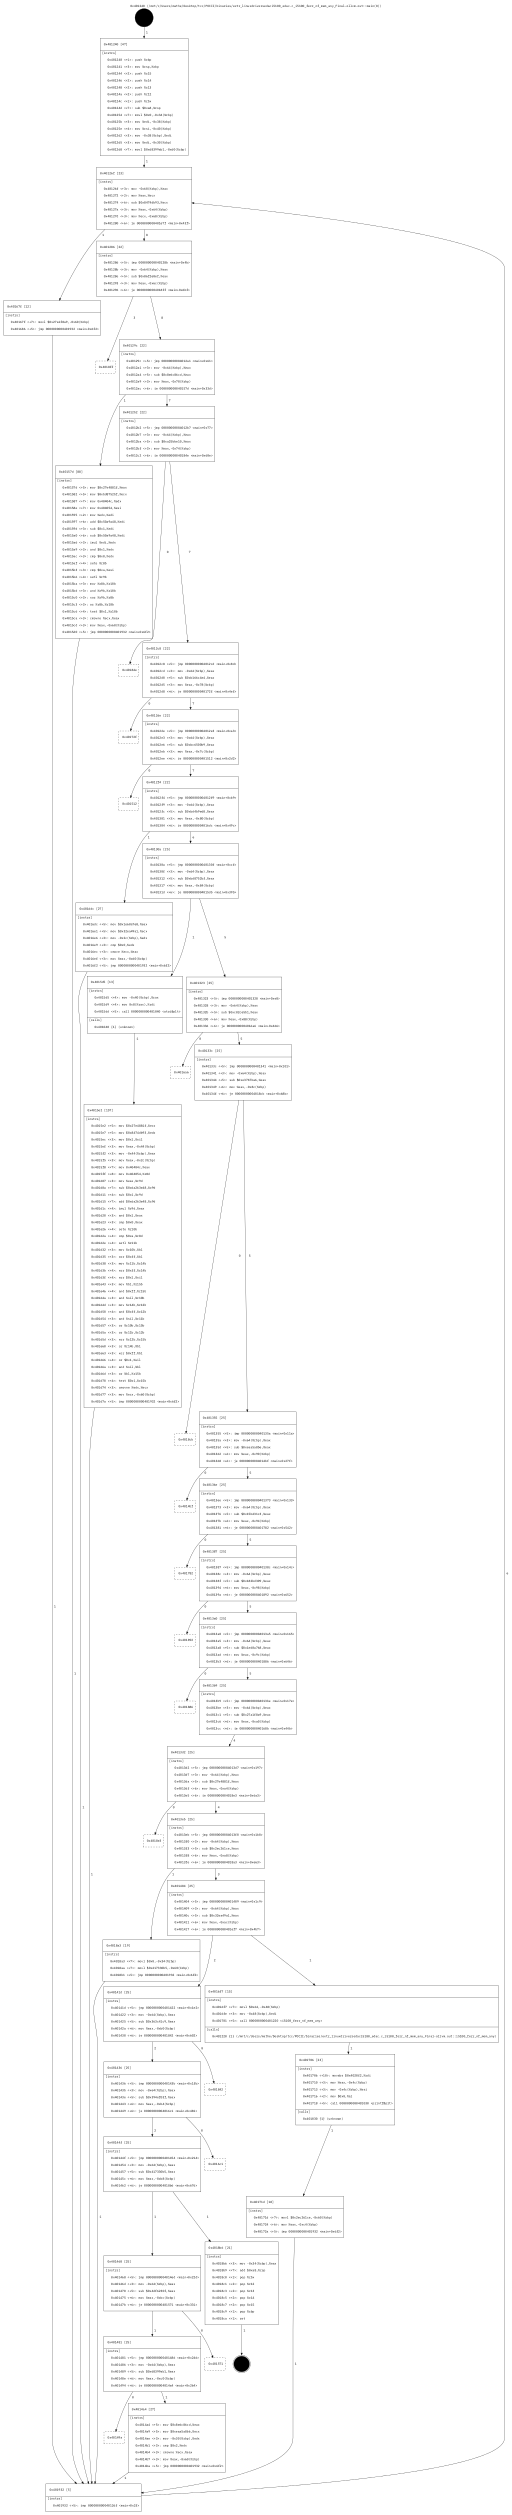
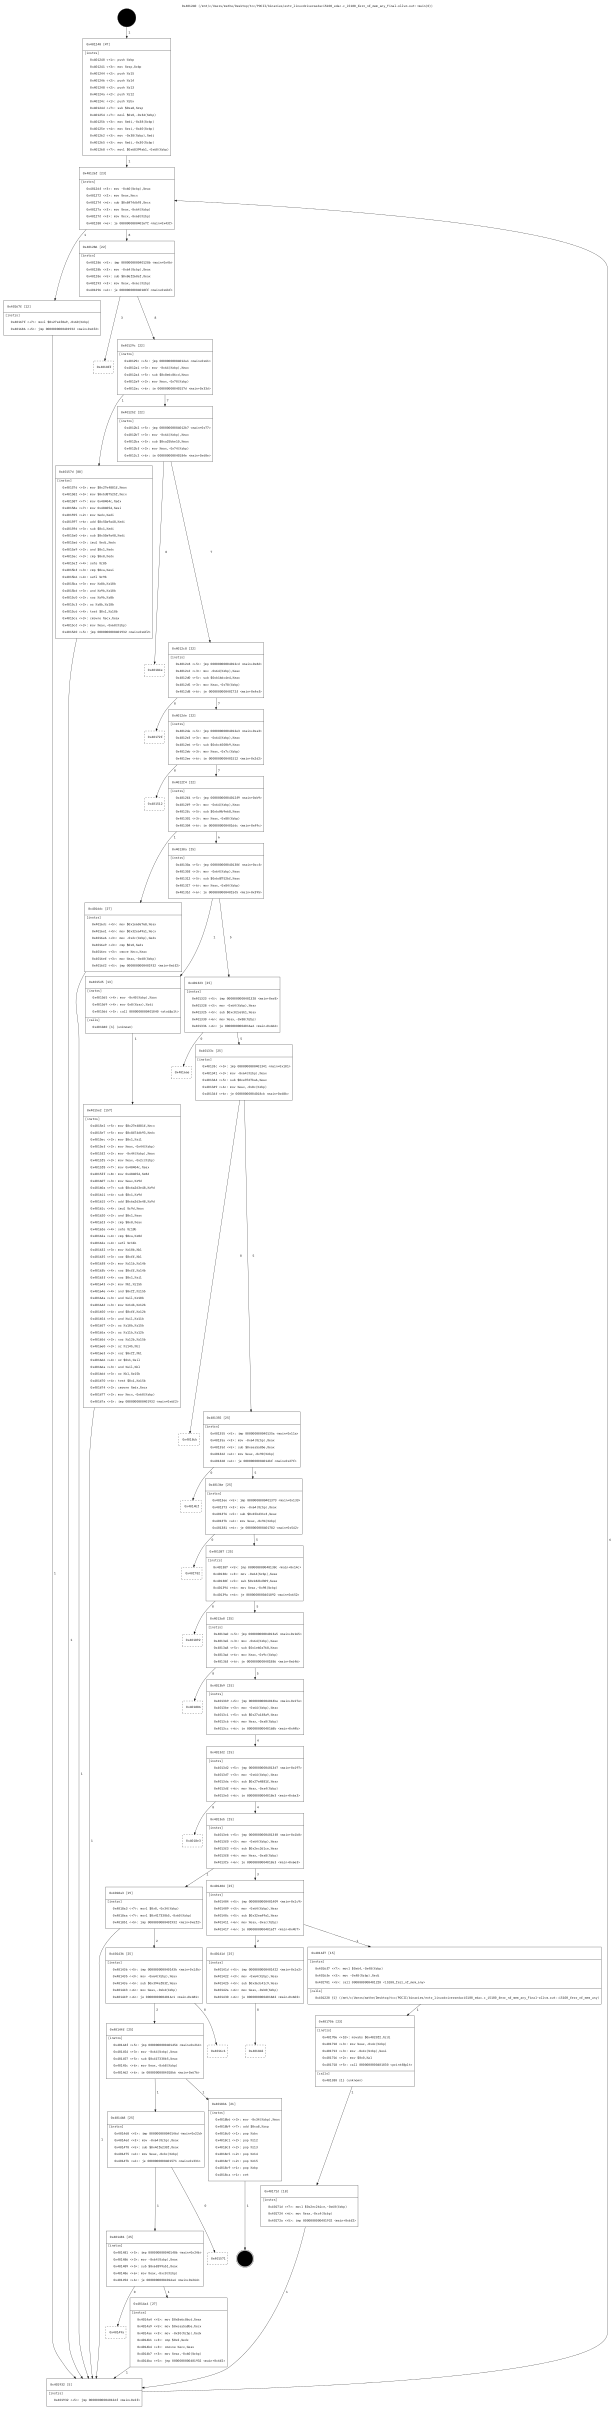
(152, 2051) -> (154, 1937)
